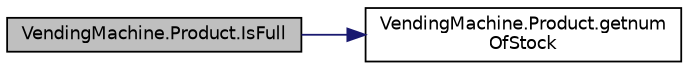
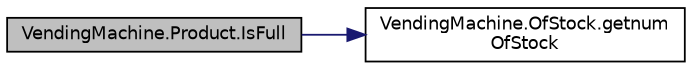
(523, 35) -> (525, 35)
